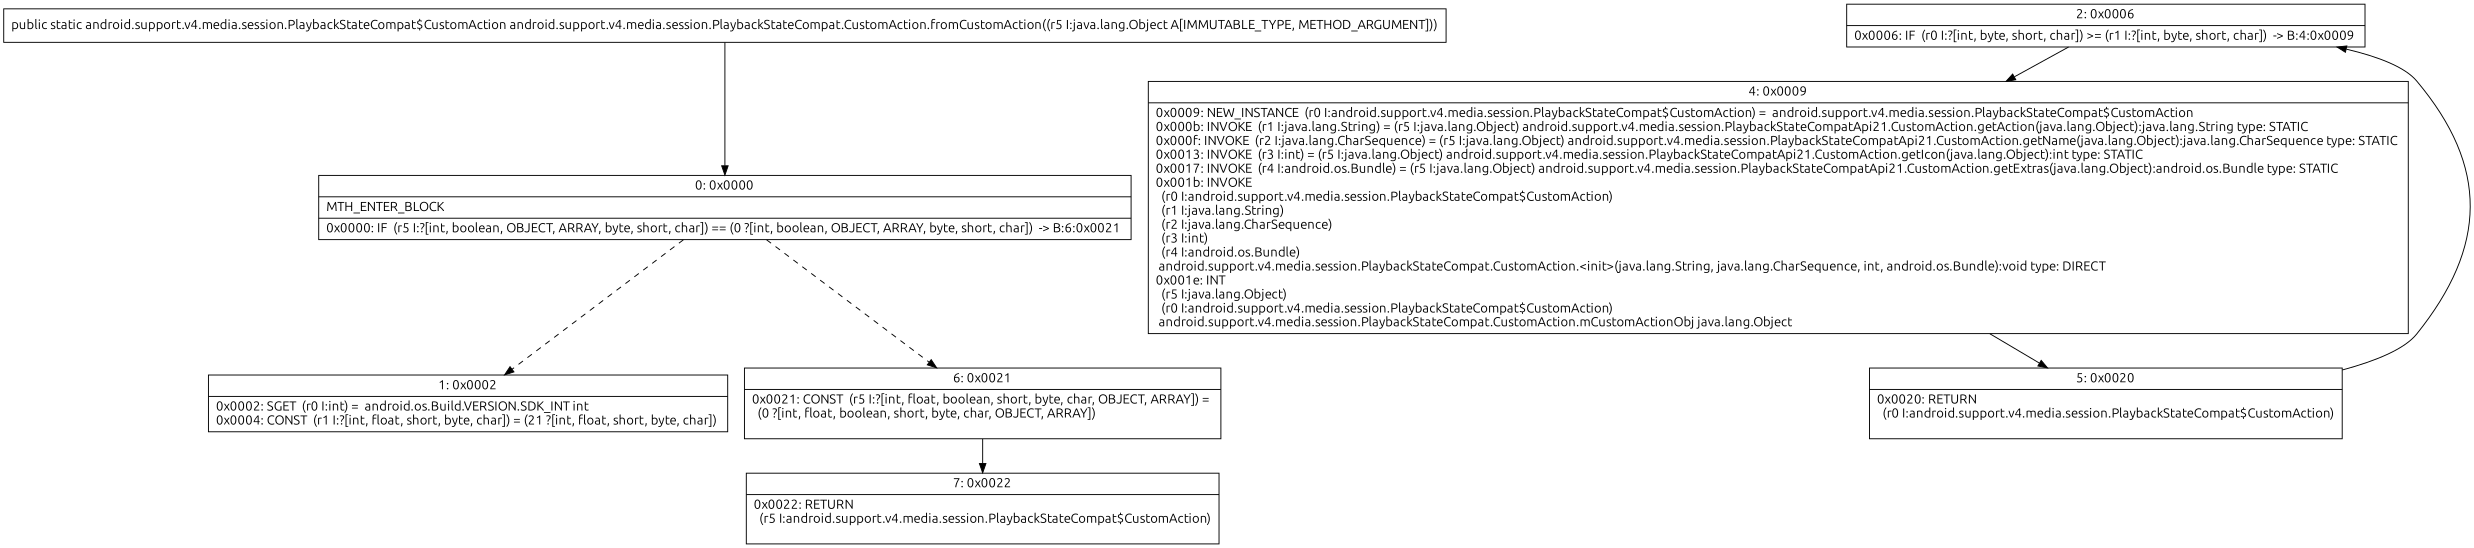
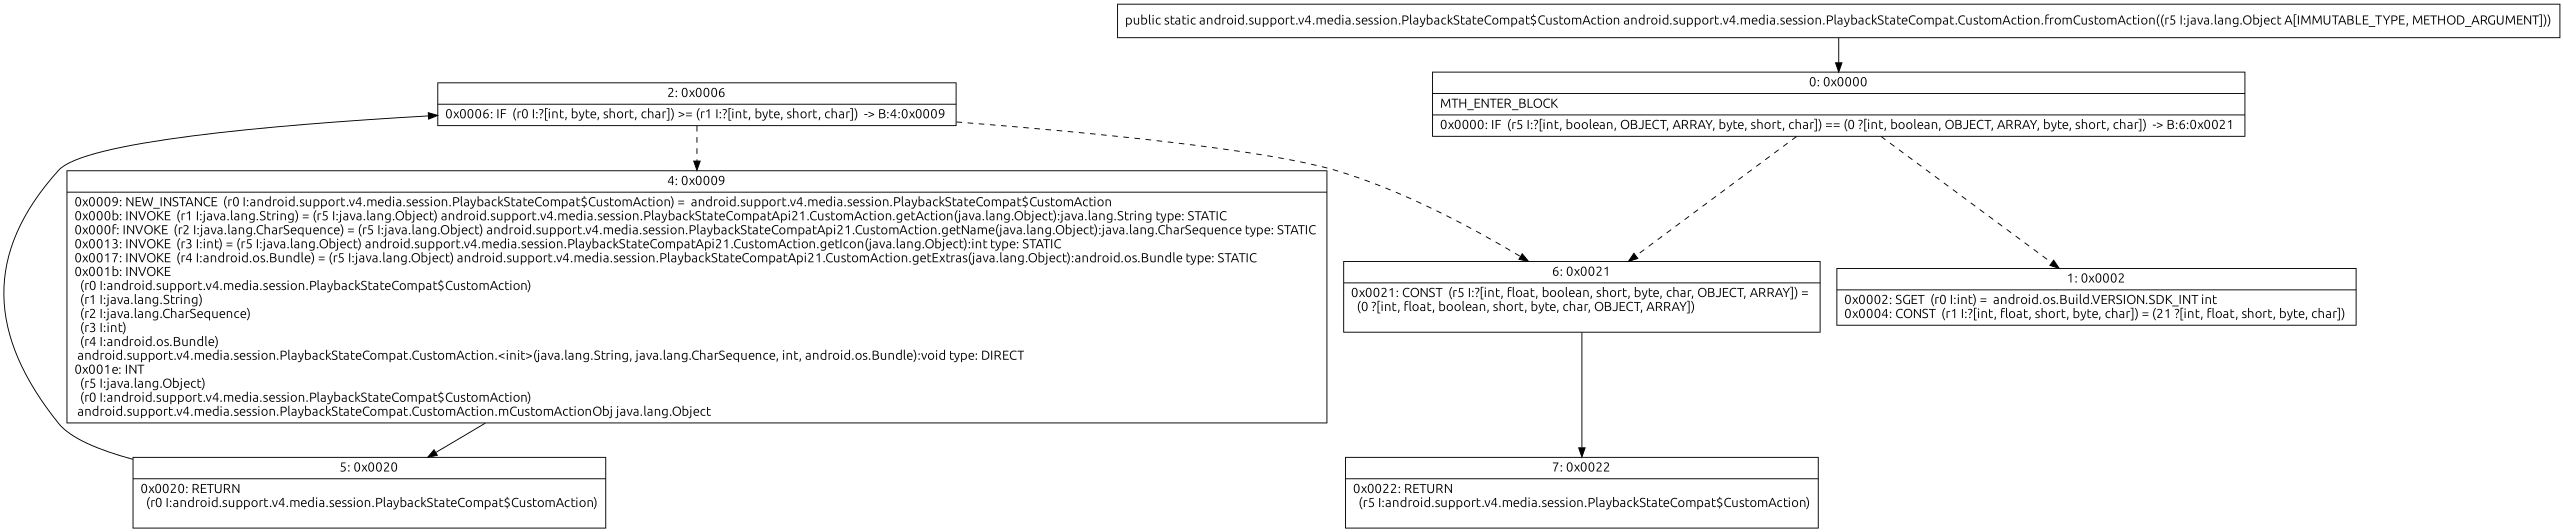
(2041, 62) -> (697, 143)
none -> (1248, 153)
